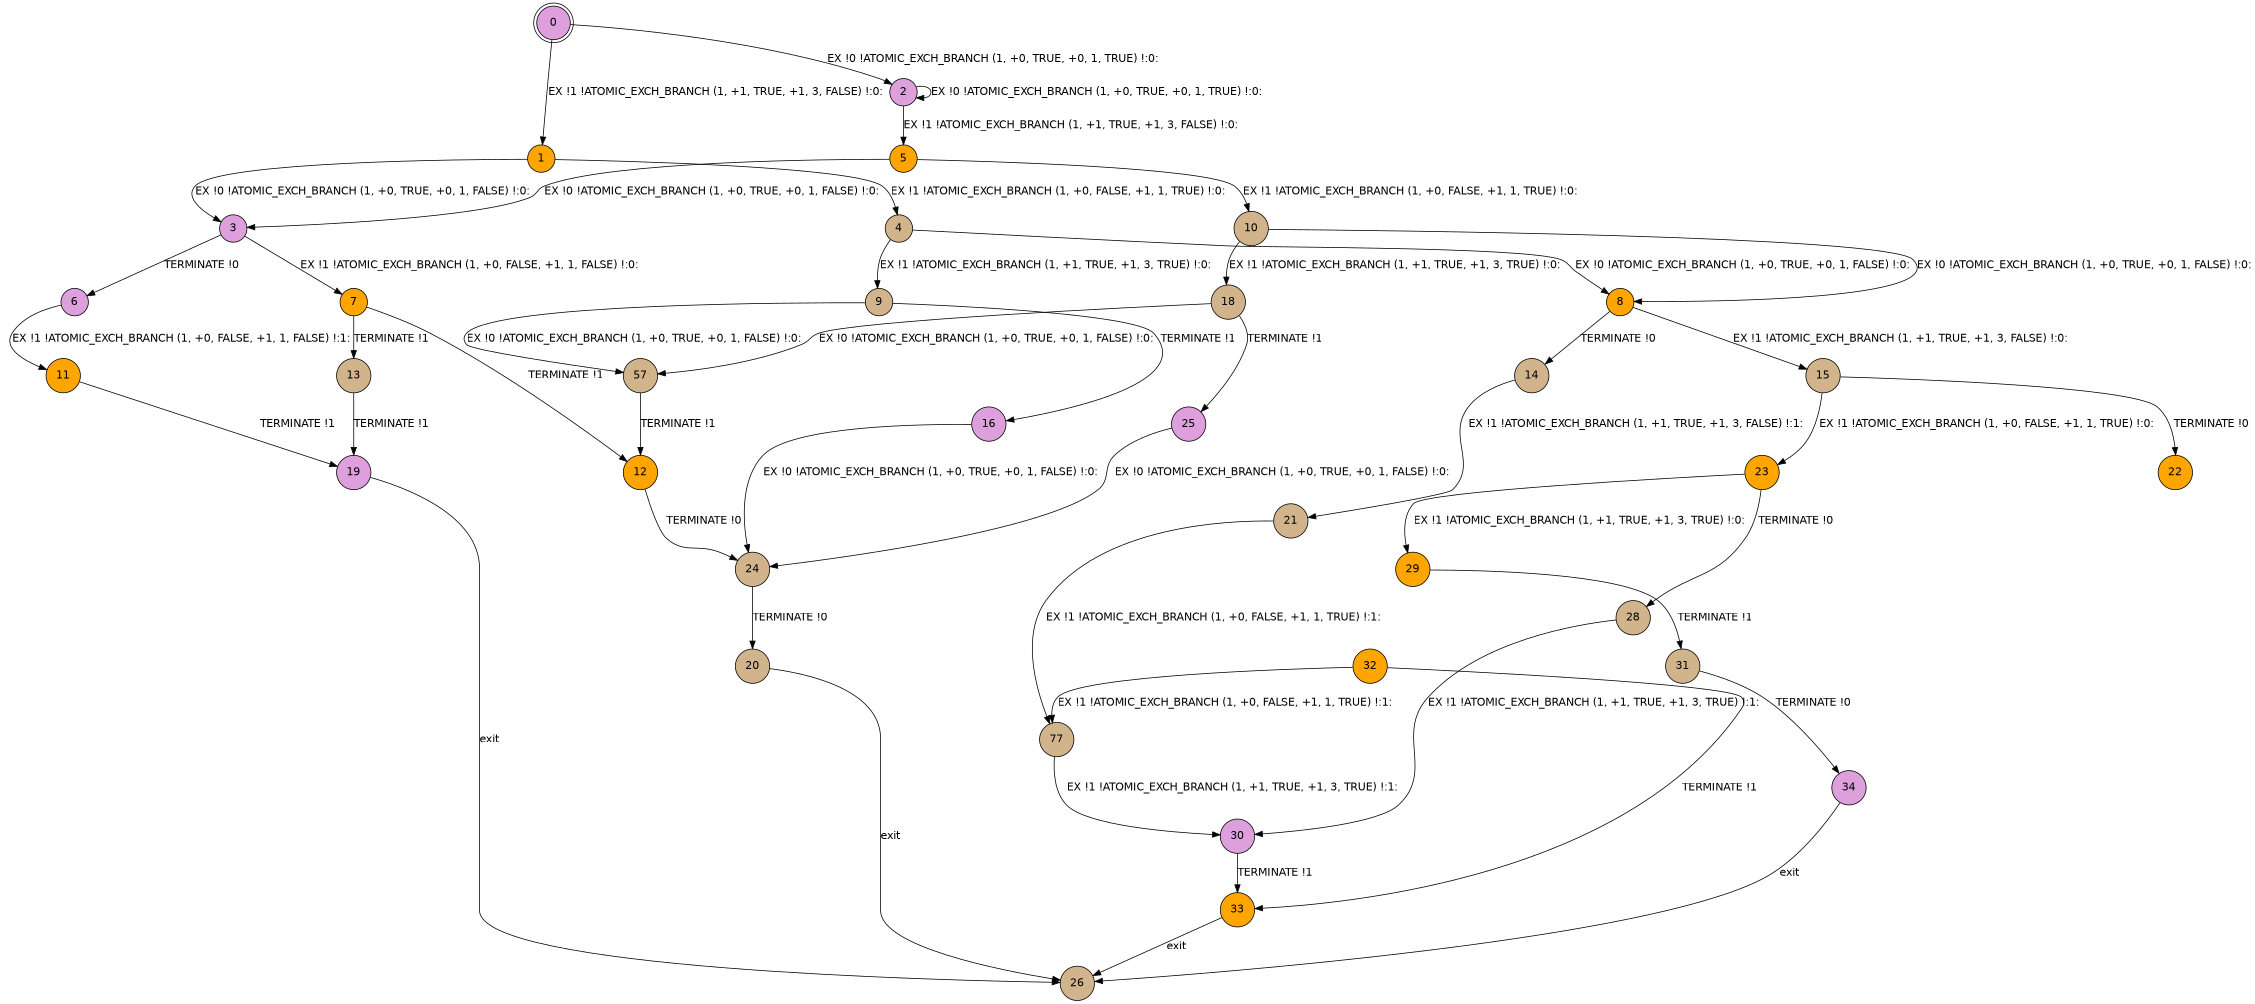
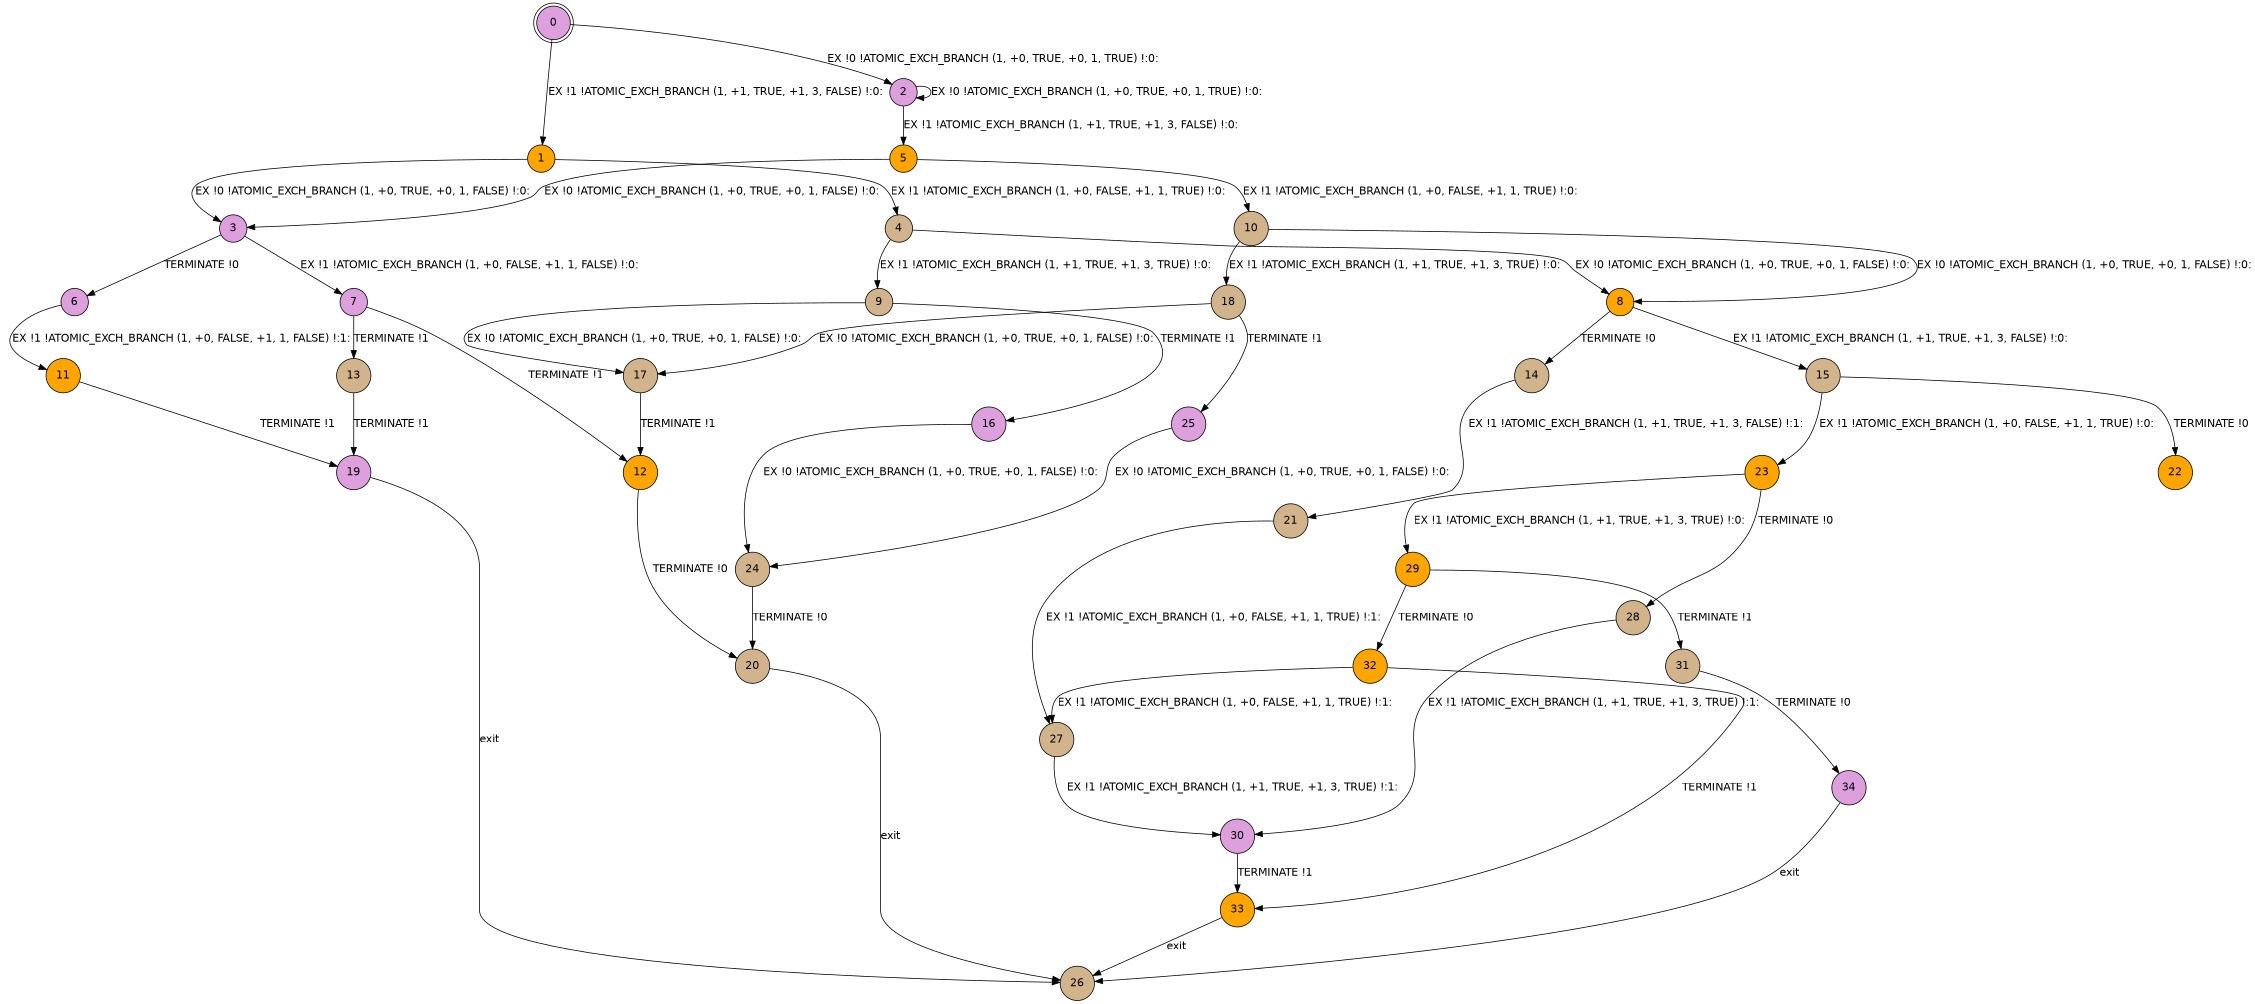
(354, 302) -> (354, 302)
(640, 376) -> (640, 376)
(672, 542) -> (654, 589)
none -> (1393, 614)
(1057, 740) -> (1057, 740)
